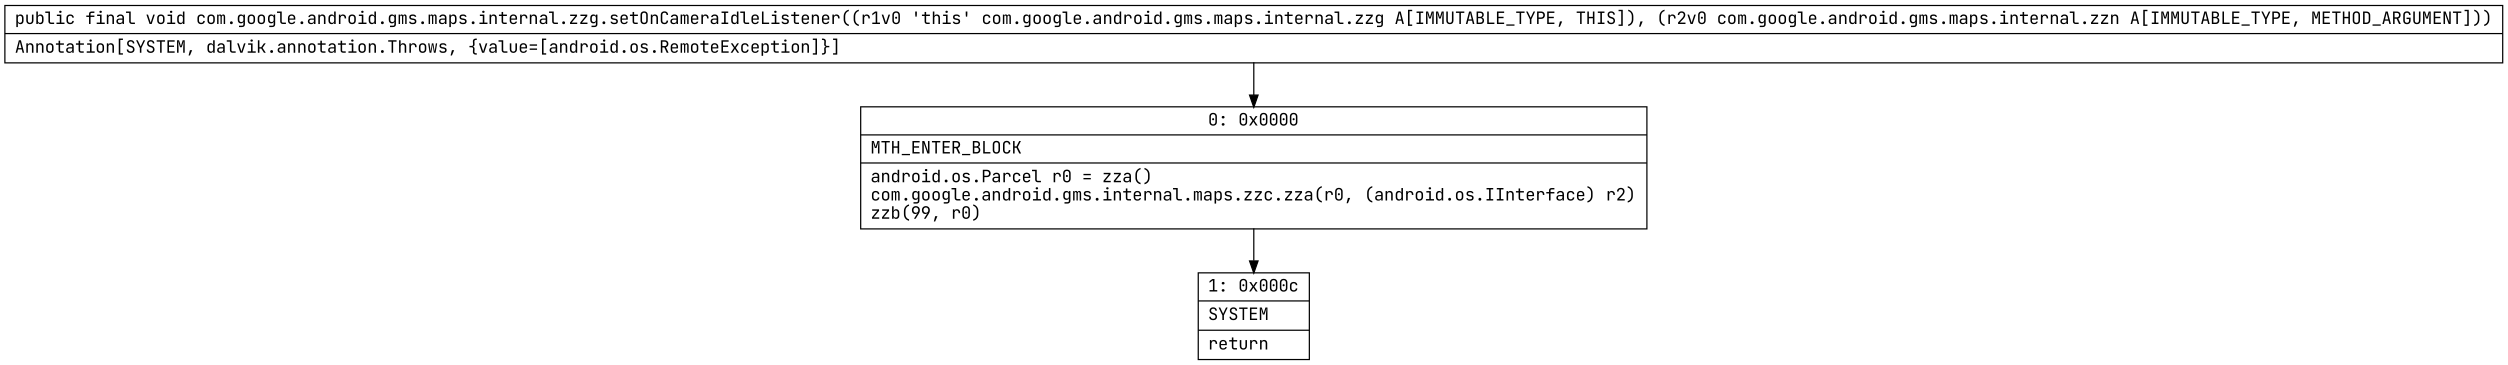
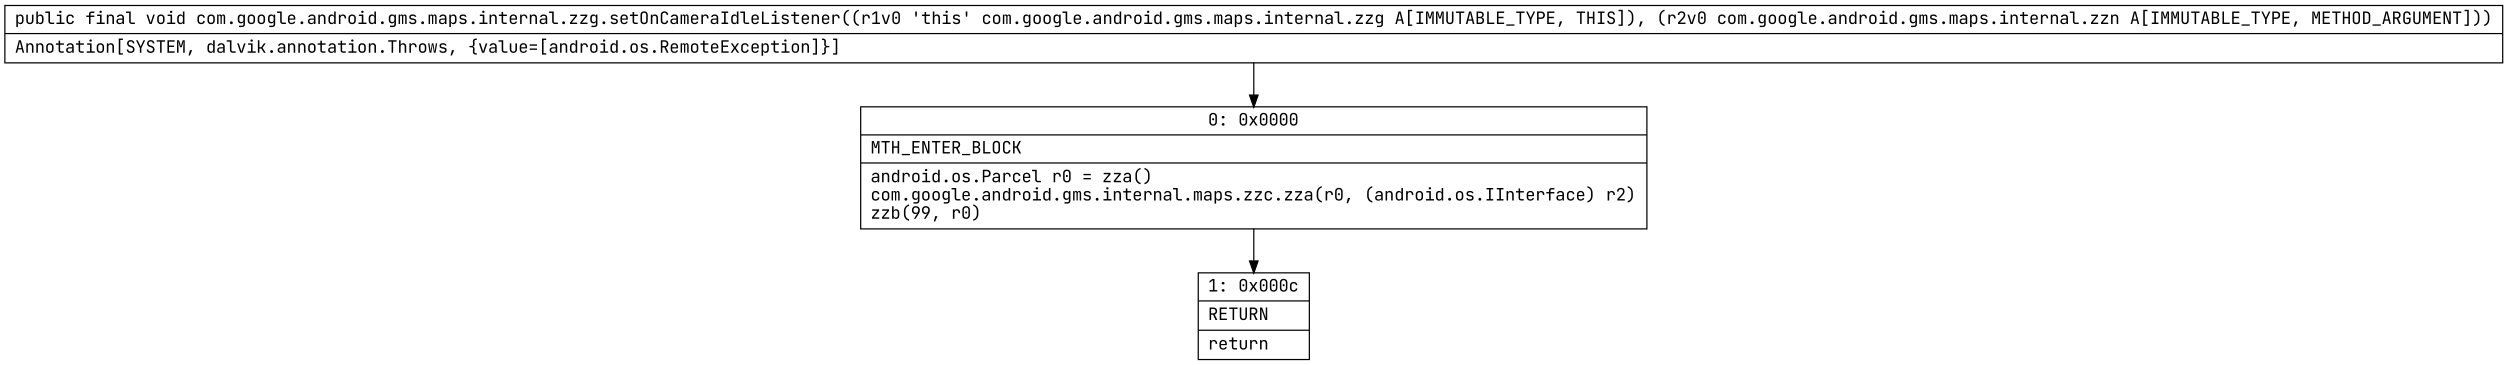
(1239, 315) -> (1239, 315)
